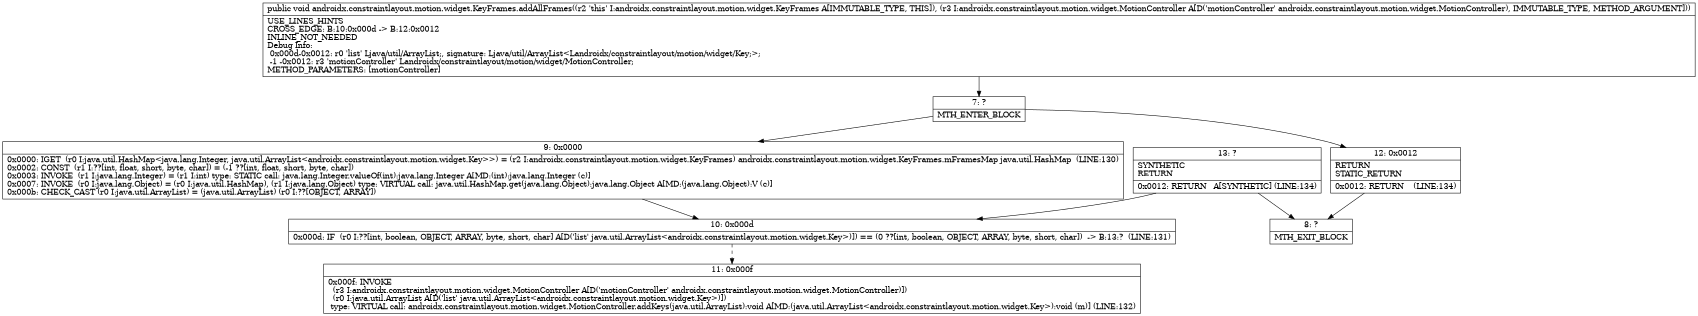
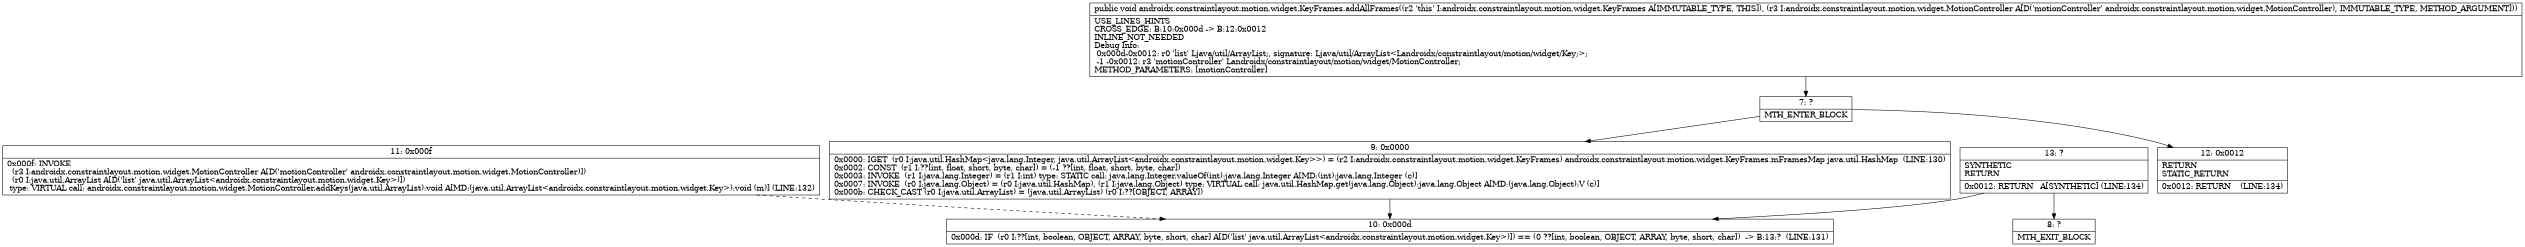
(1348, 204) -> none
(732, 251) -> (958, 207)
